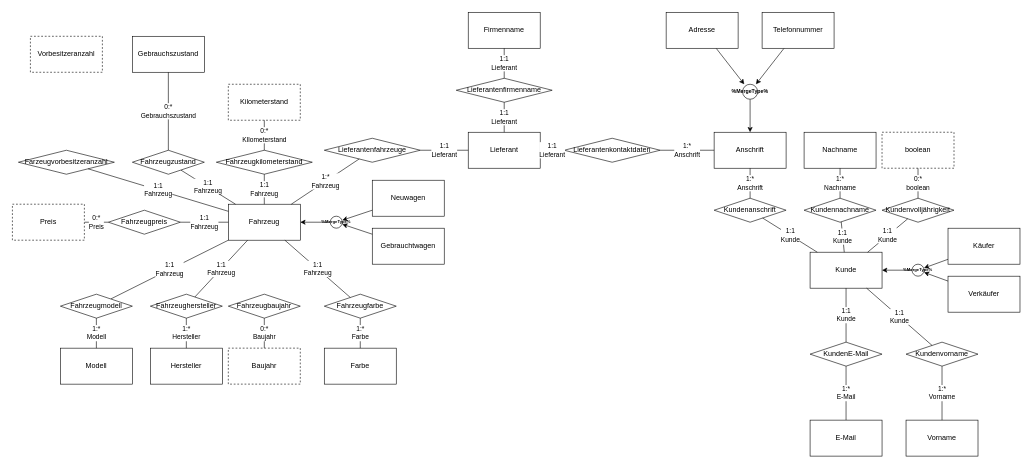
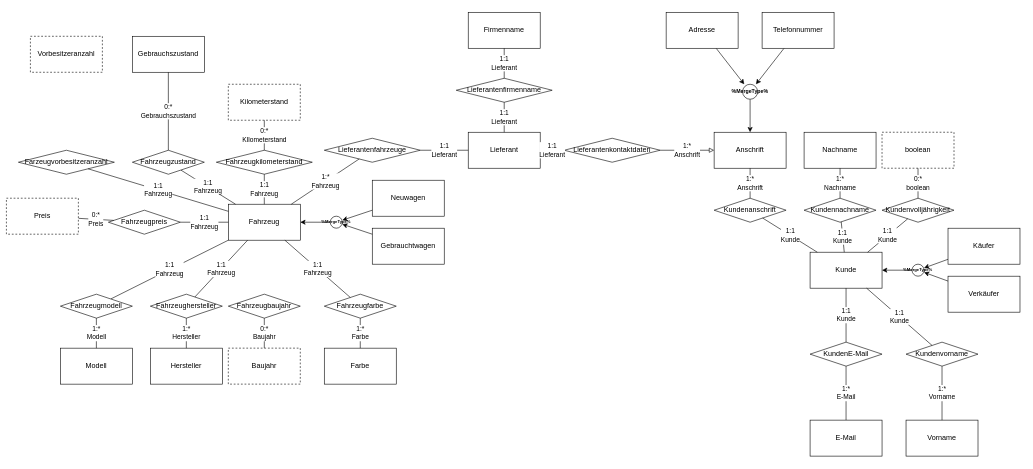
(710, 150) -> (708, 150)
(48, 222) -> (42, 216)
